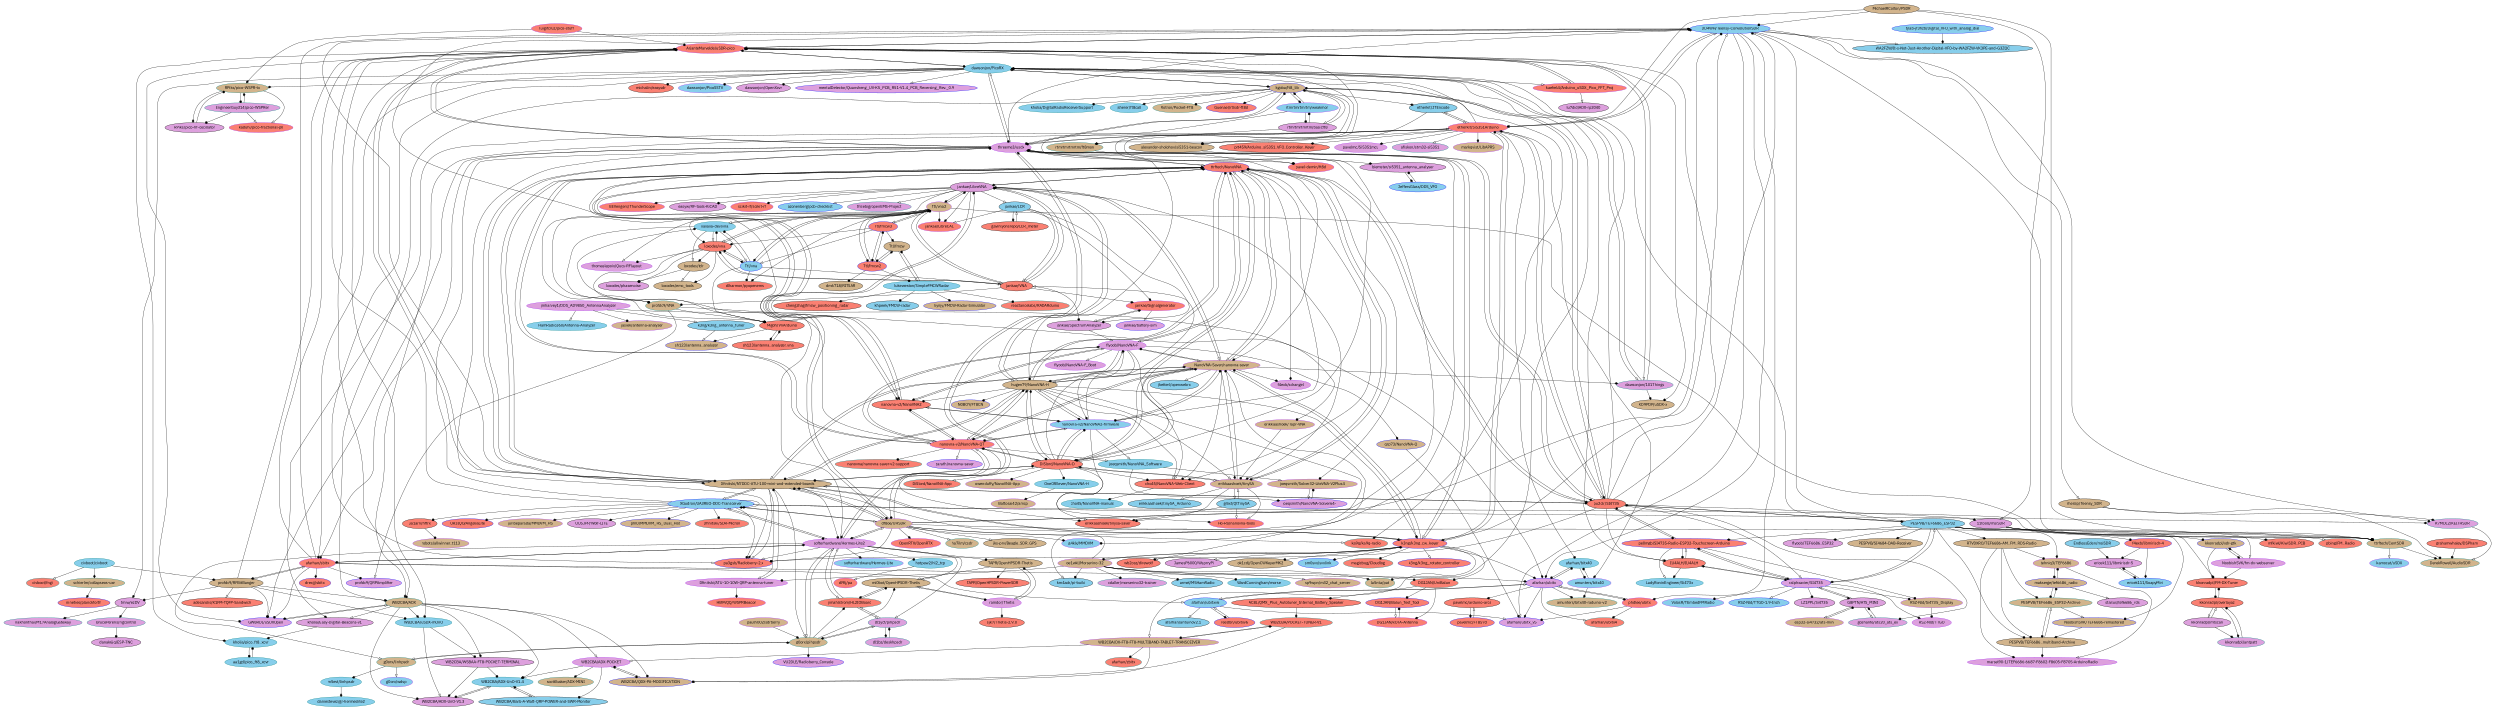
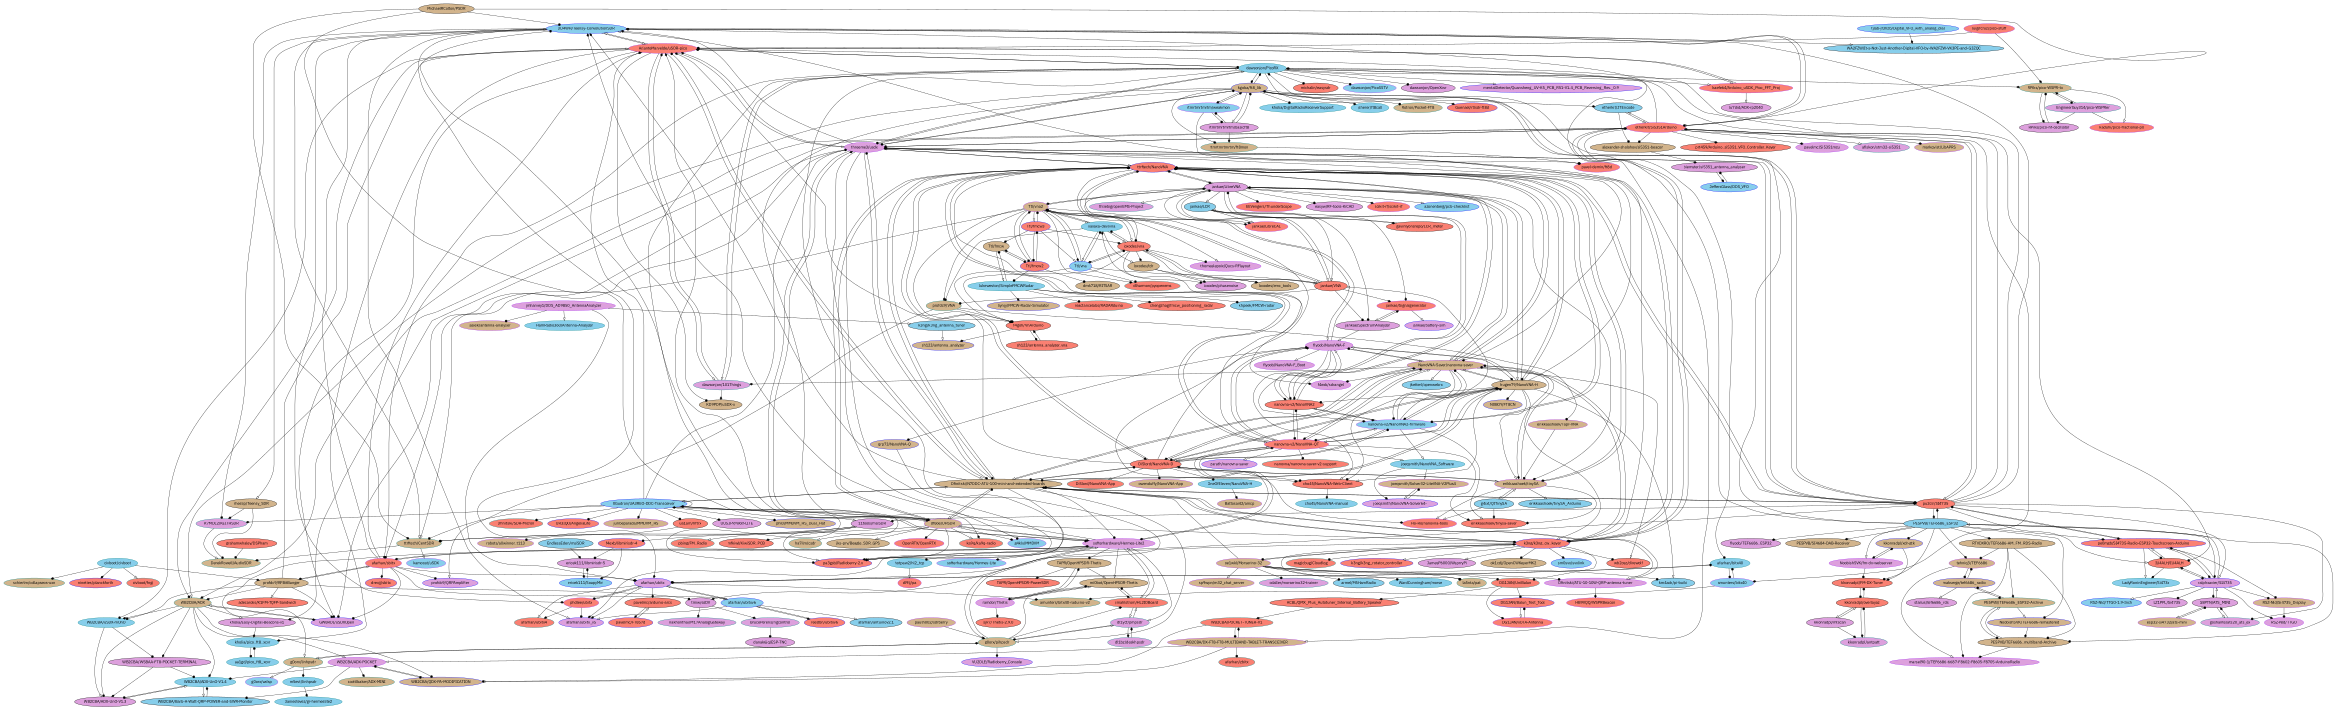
(1389, 296) -> (1548, 188)
(90, 591) -> (108, 572)
(1693, 603) -> none
